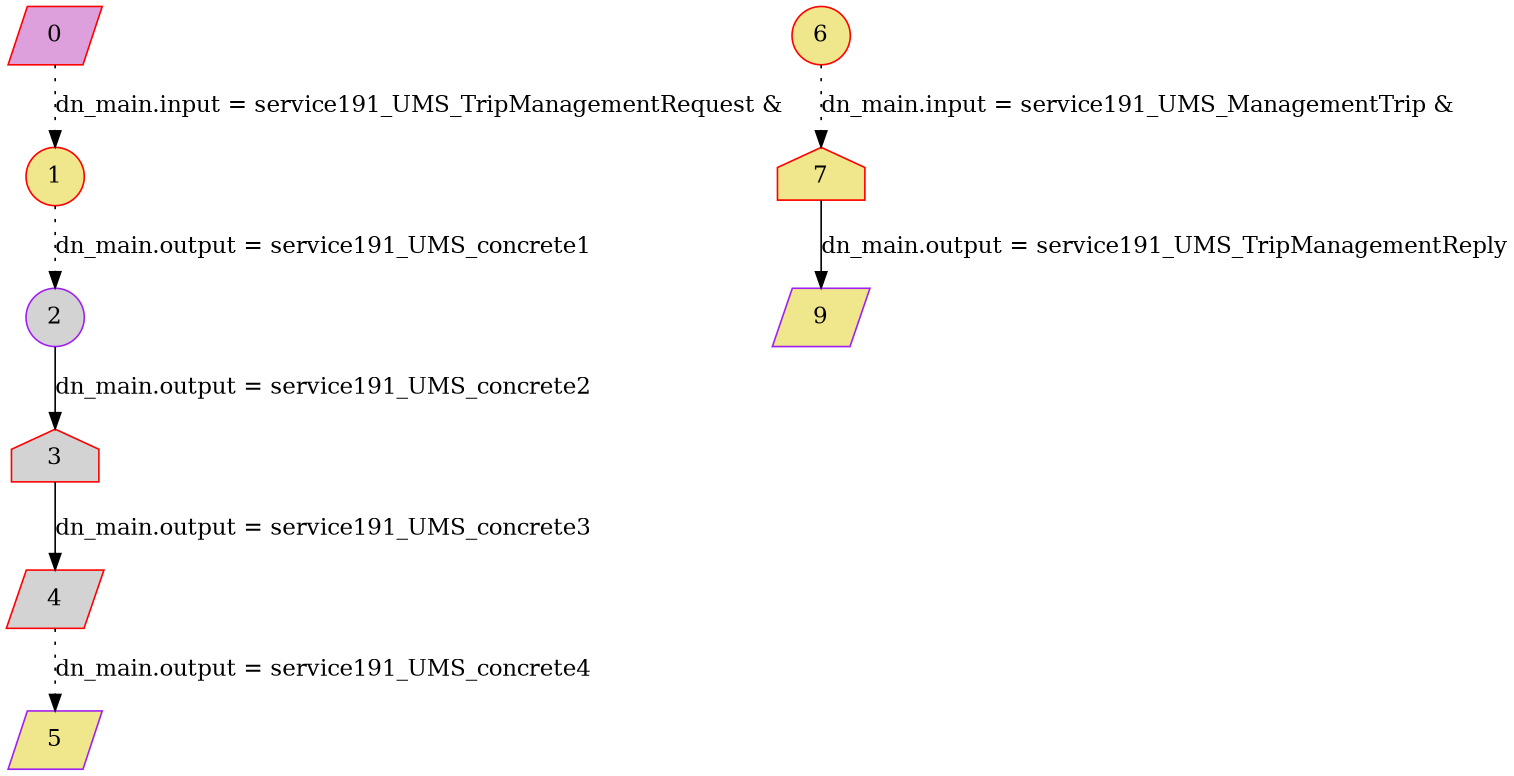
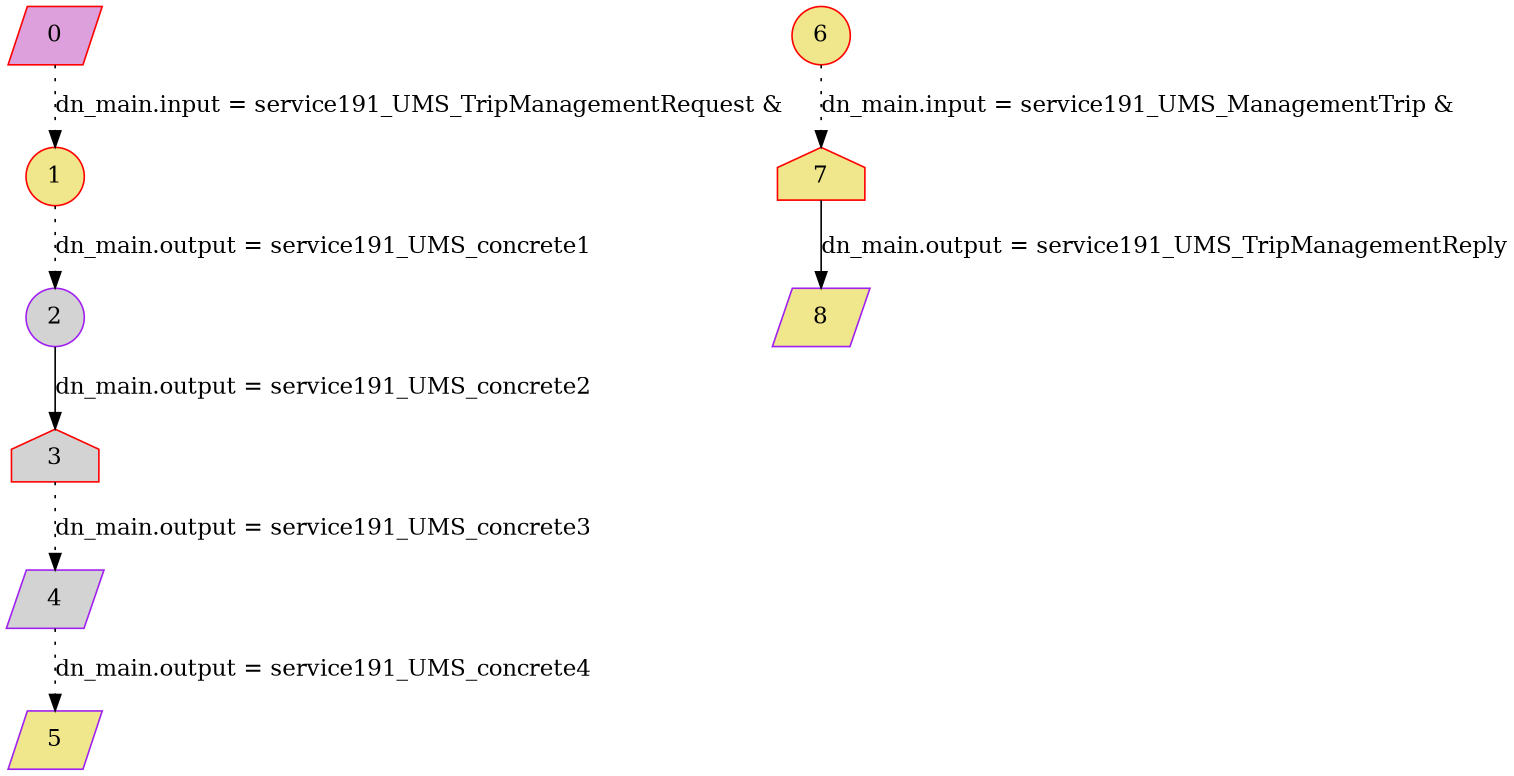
(821, 317) -> (821, 317)
(55, 518) -> (55, 518)
(55, 599) -> (55, 599)
